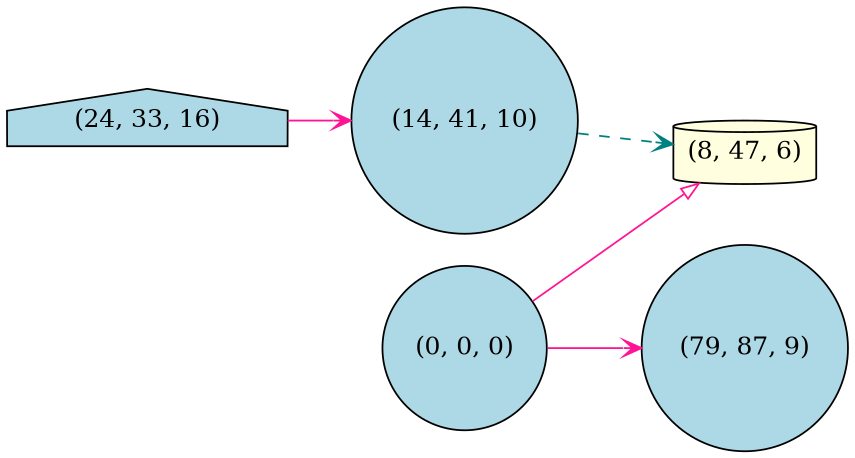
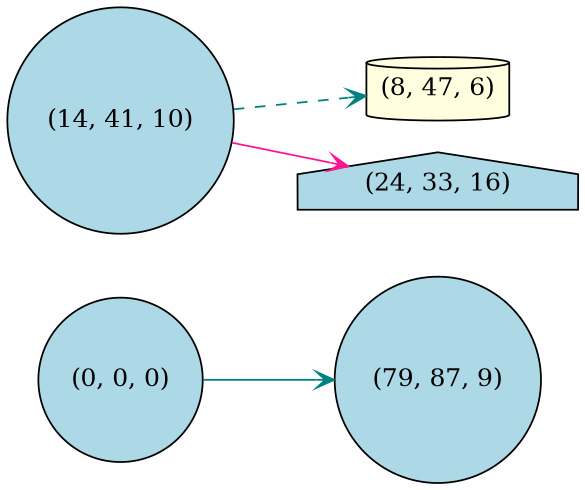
(310, 121) -> (281, 153)
(608, 248) -> none
(586, 348) -> (260, 380)
